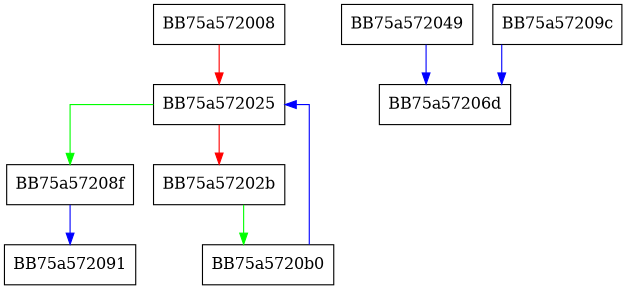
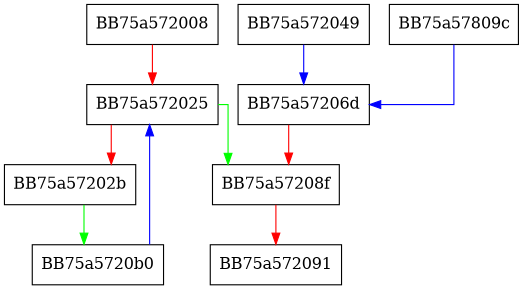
(557, 24) -> (454, 24)
none -> (289, 139)
(70, 219) -> (276, 219)
